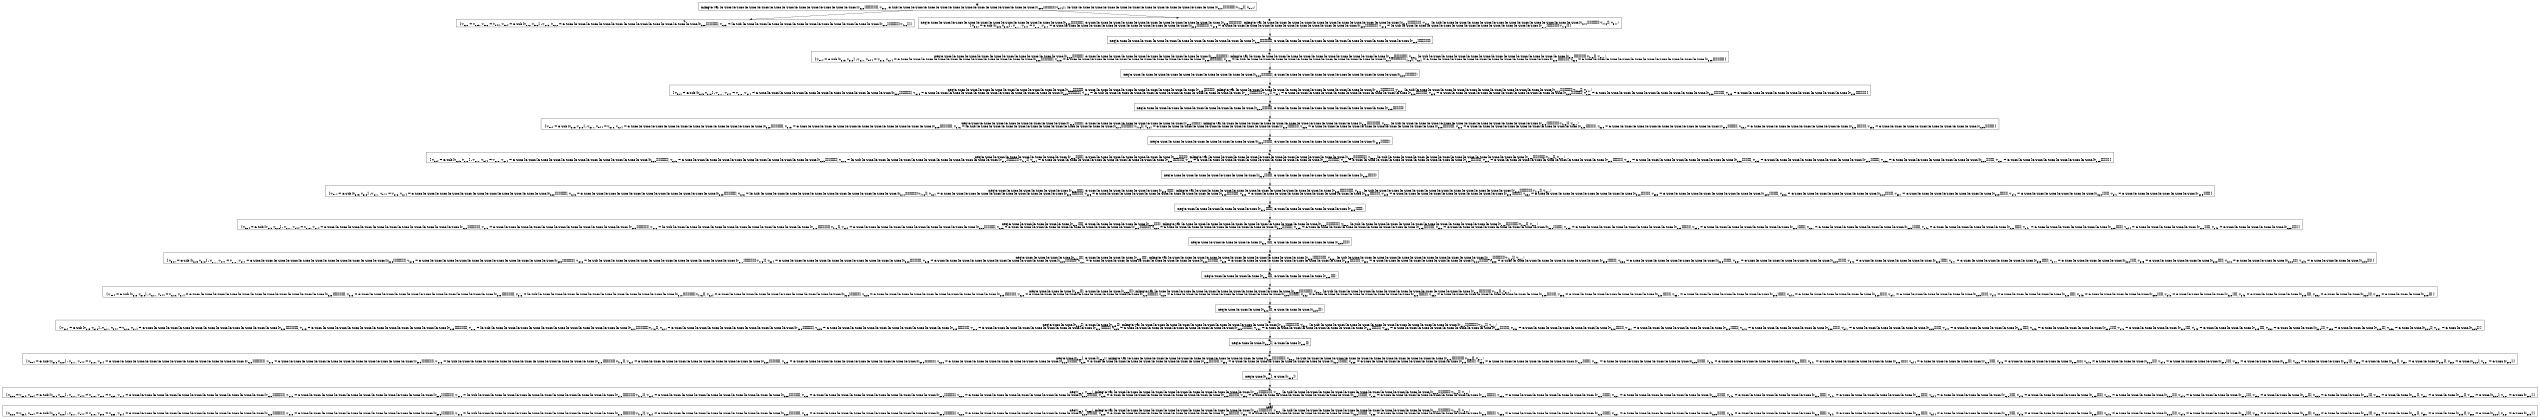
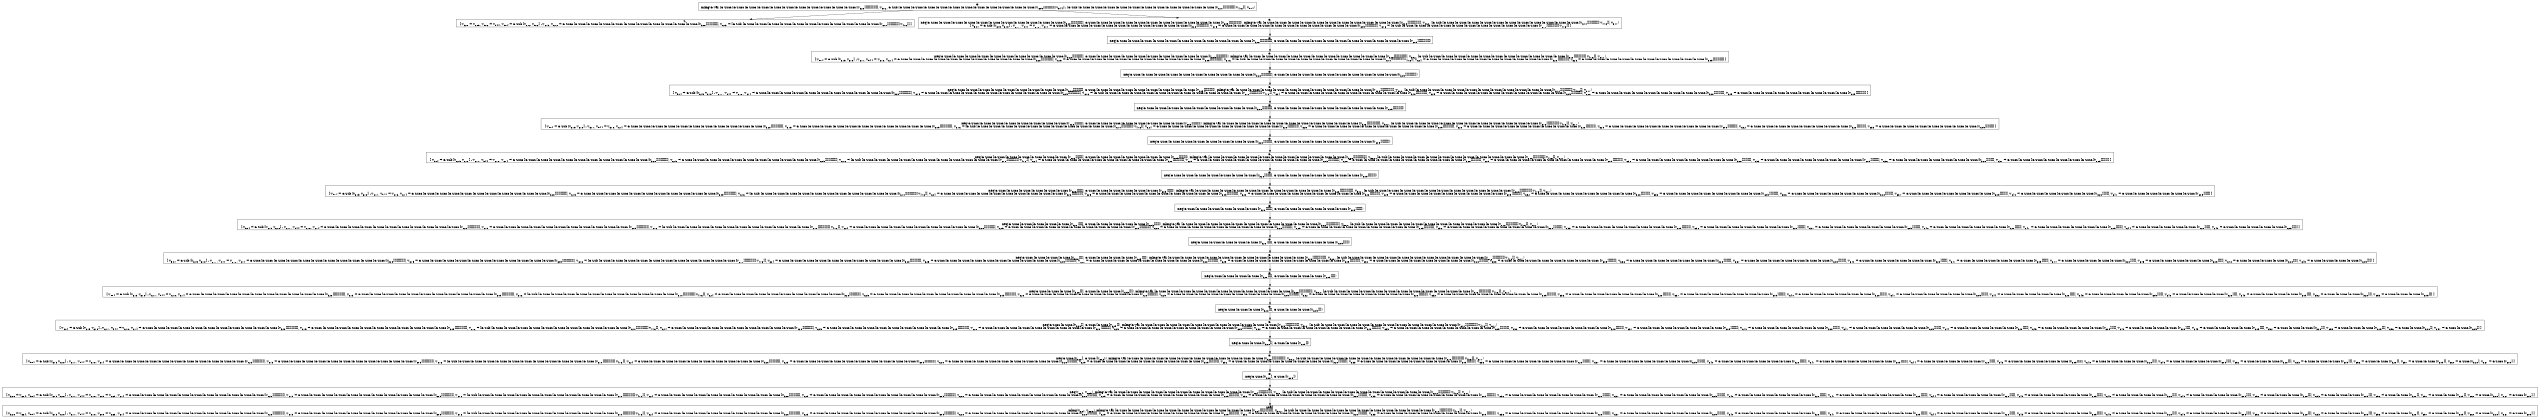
(1074, 411) -> (1074, 411)
